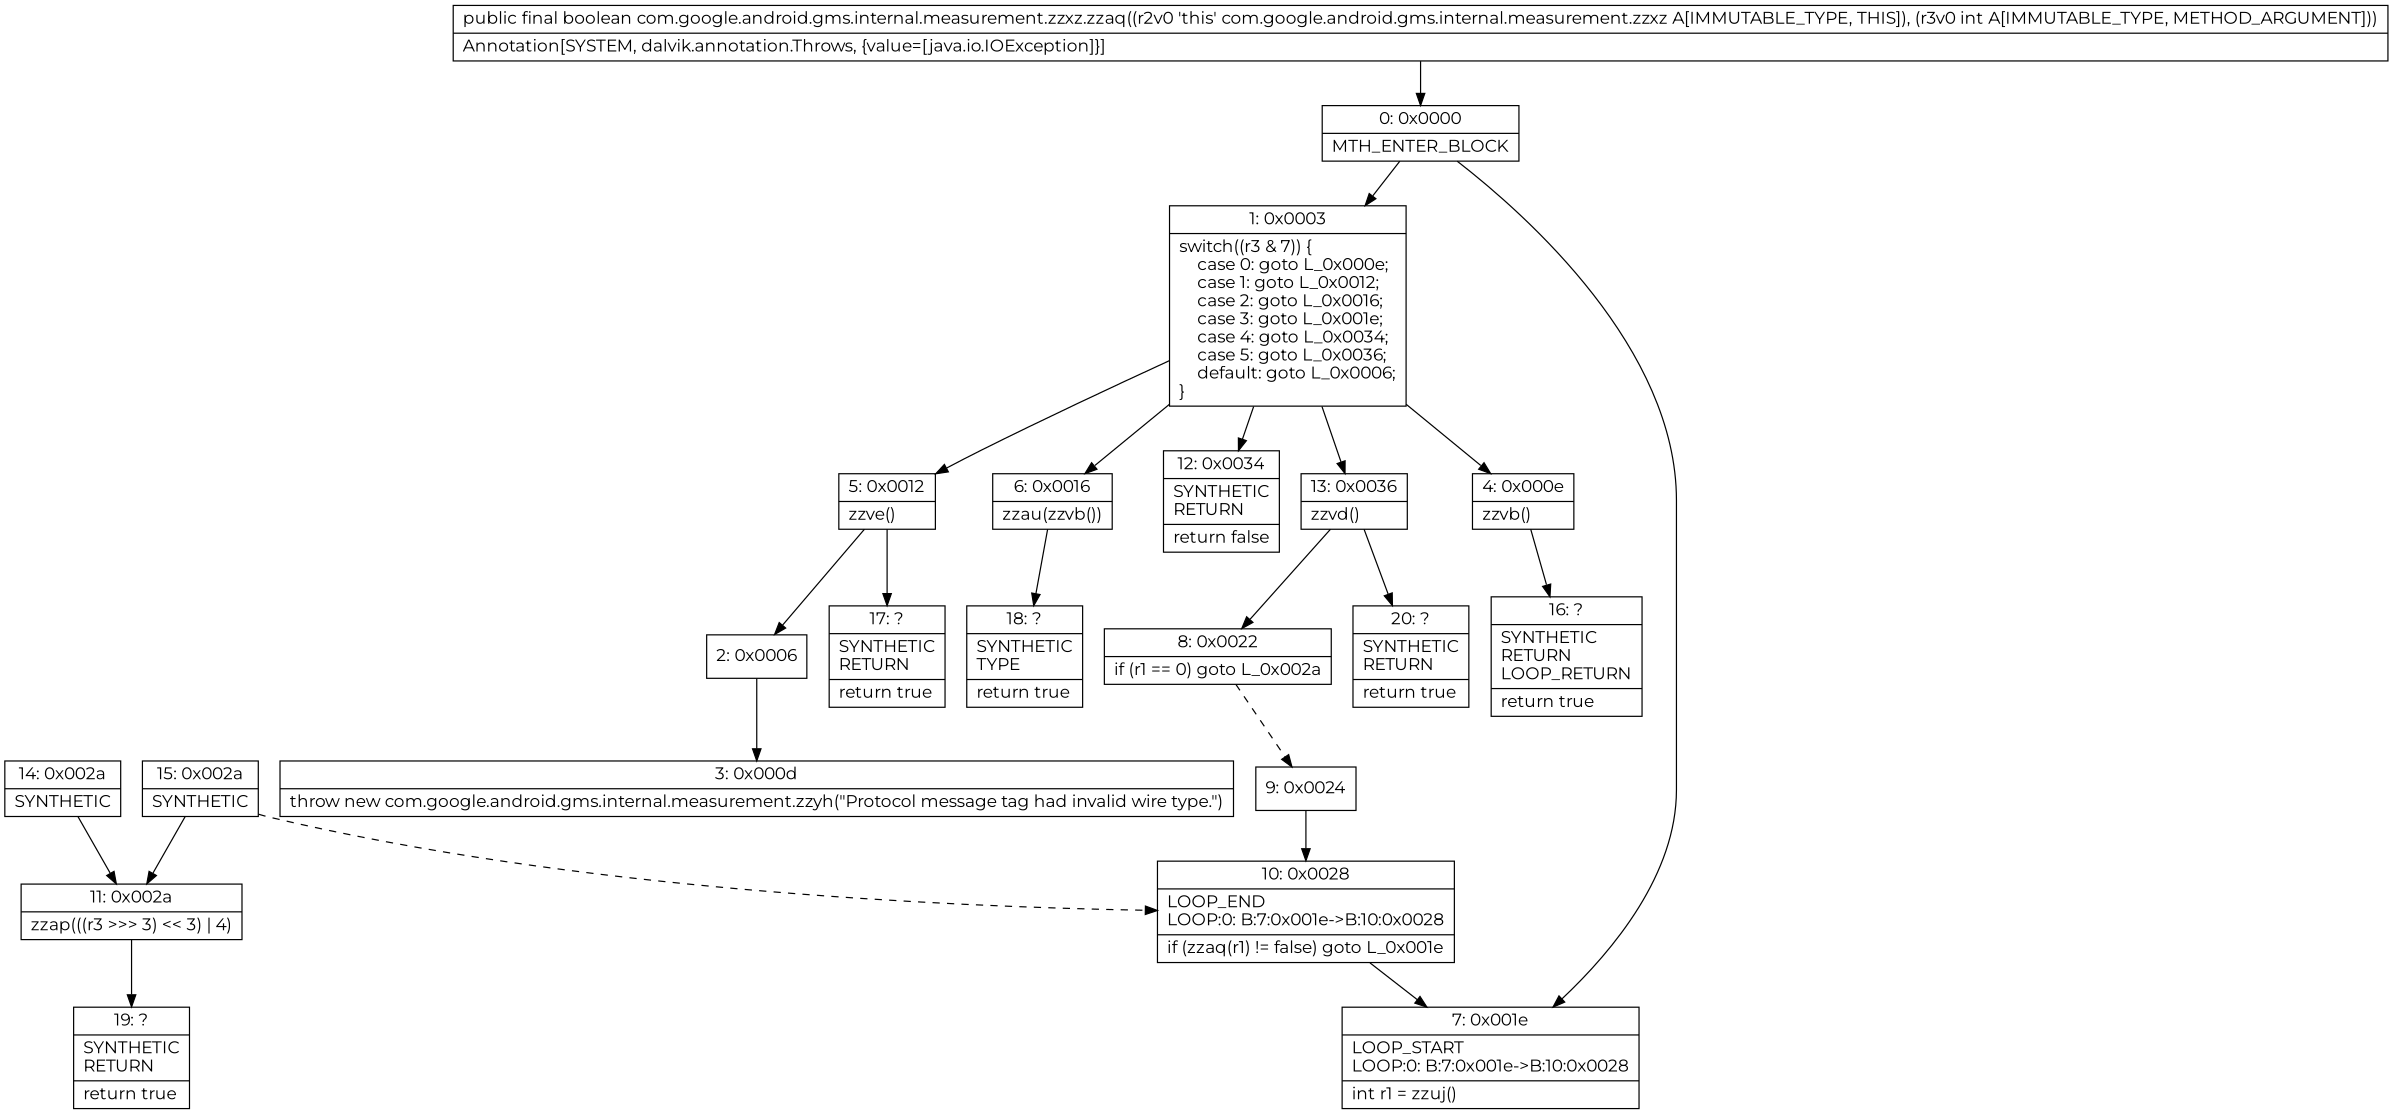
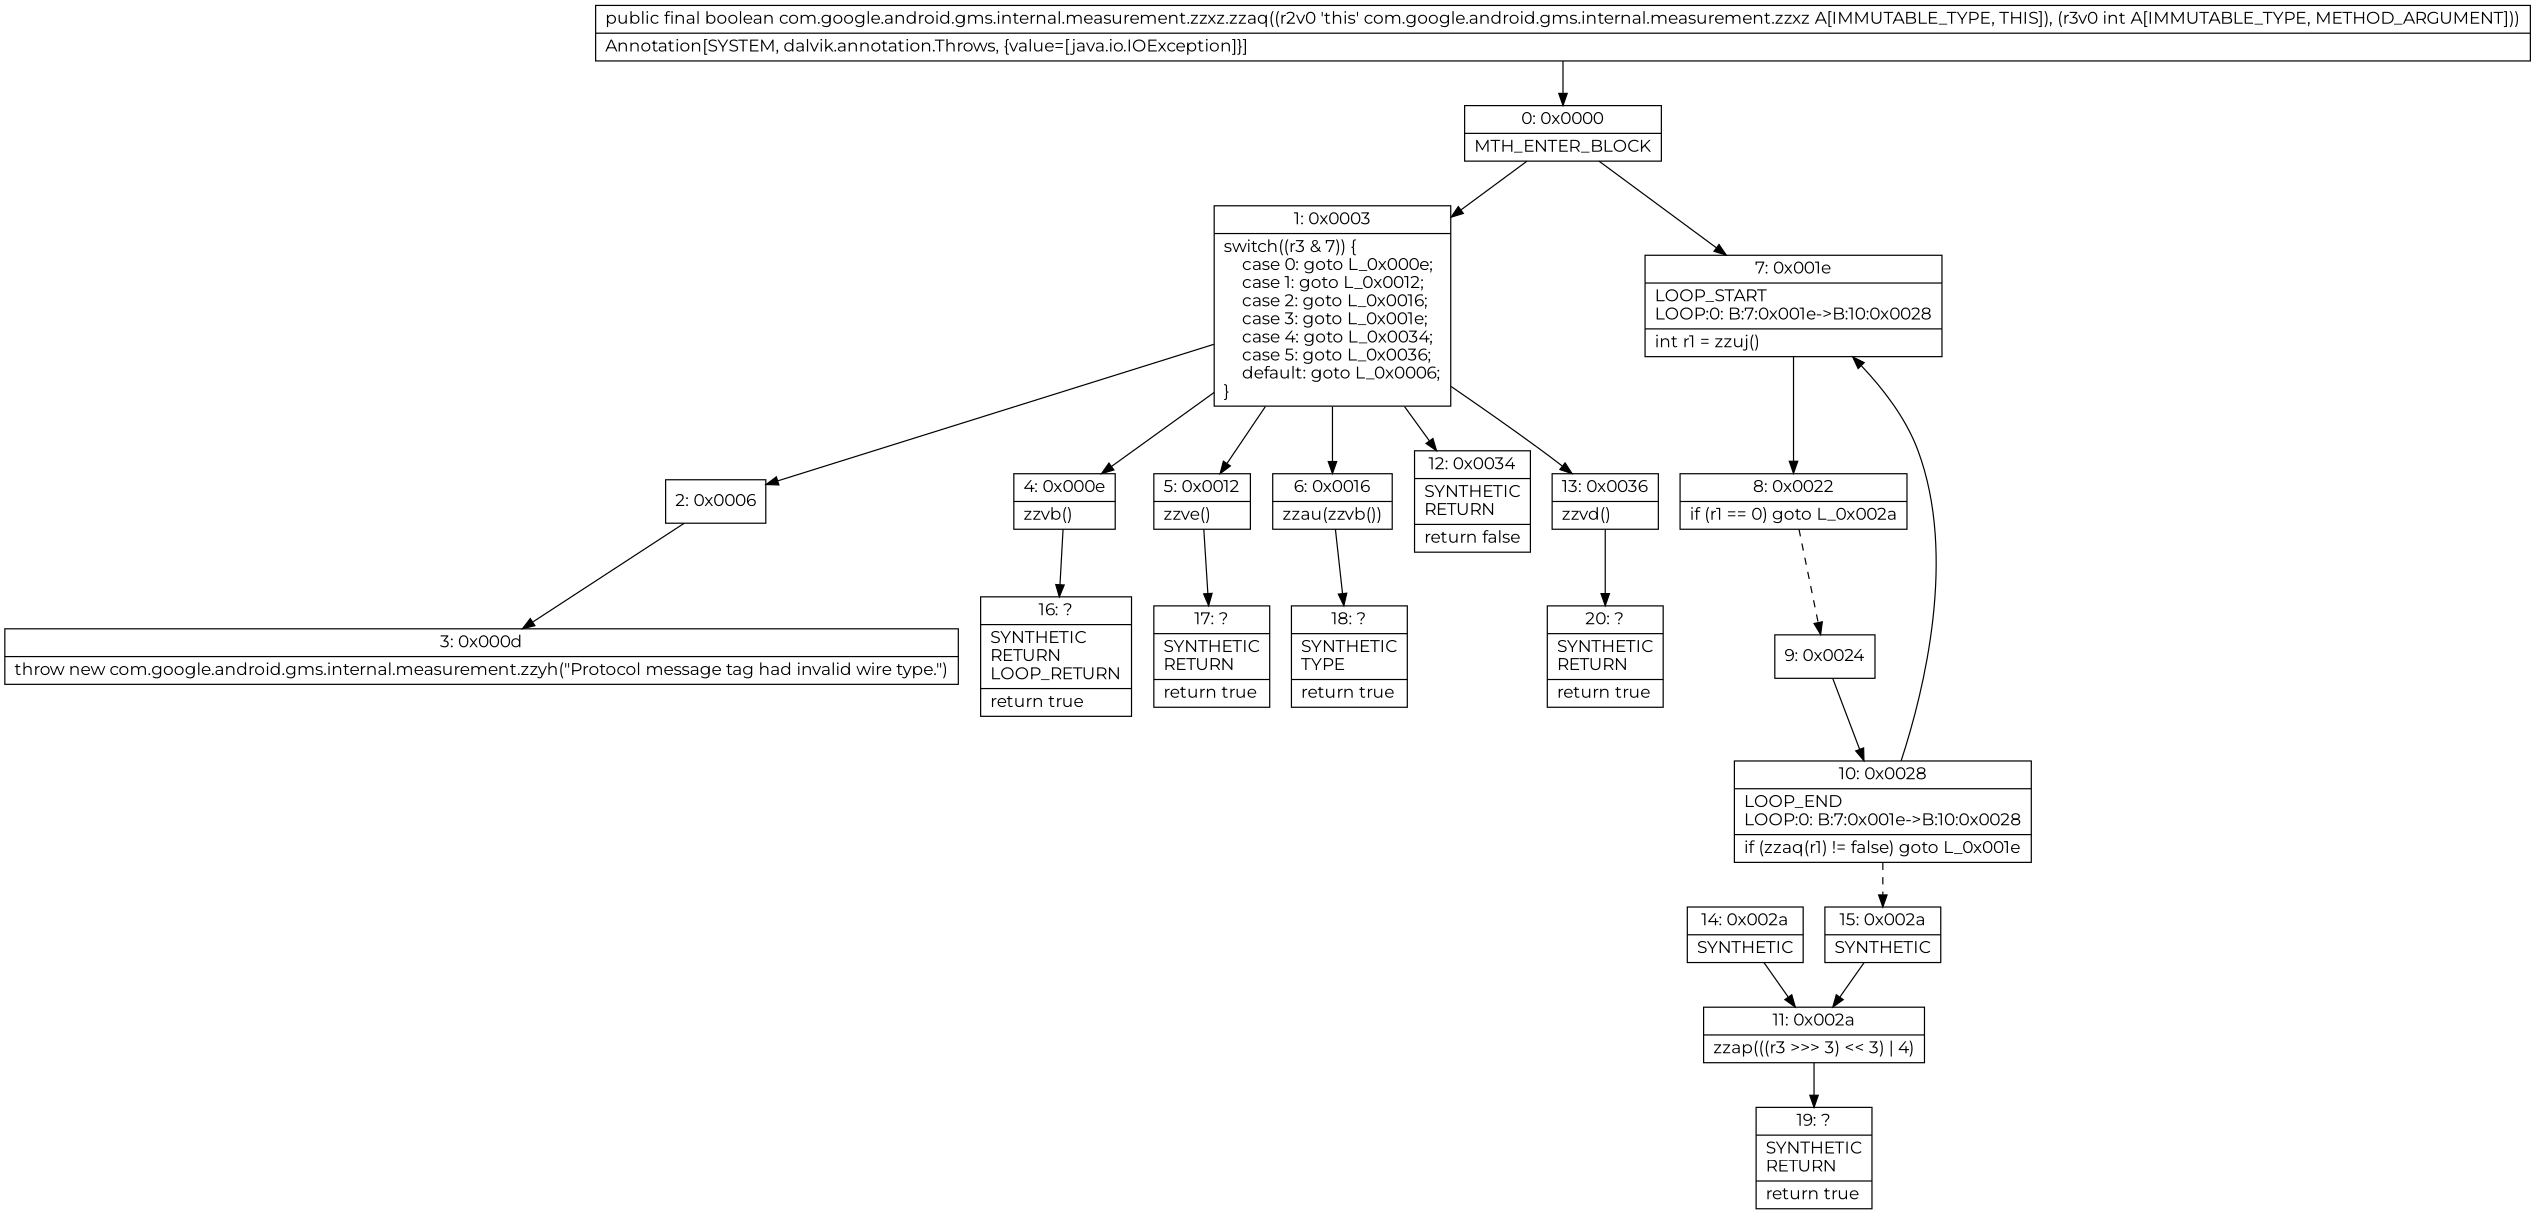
(1290, 574) -> (1794, 409)
(823, 577) -> (996, 413)
(699, 885) -> (1883, 879)
